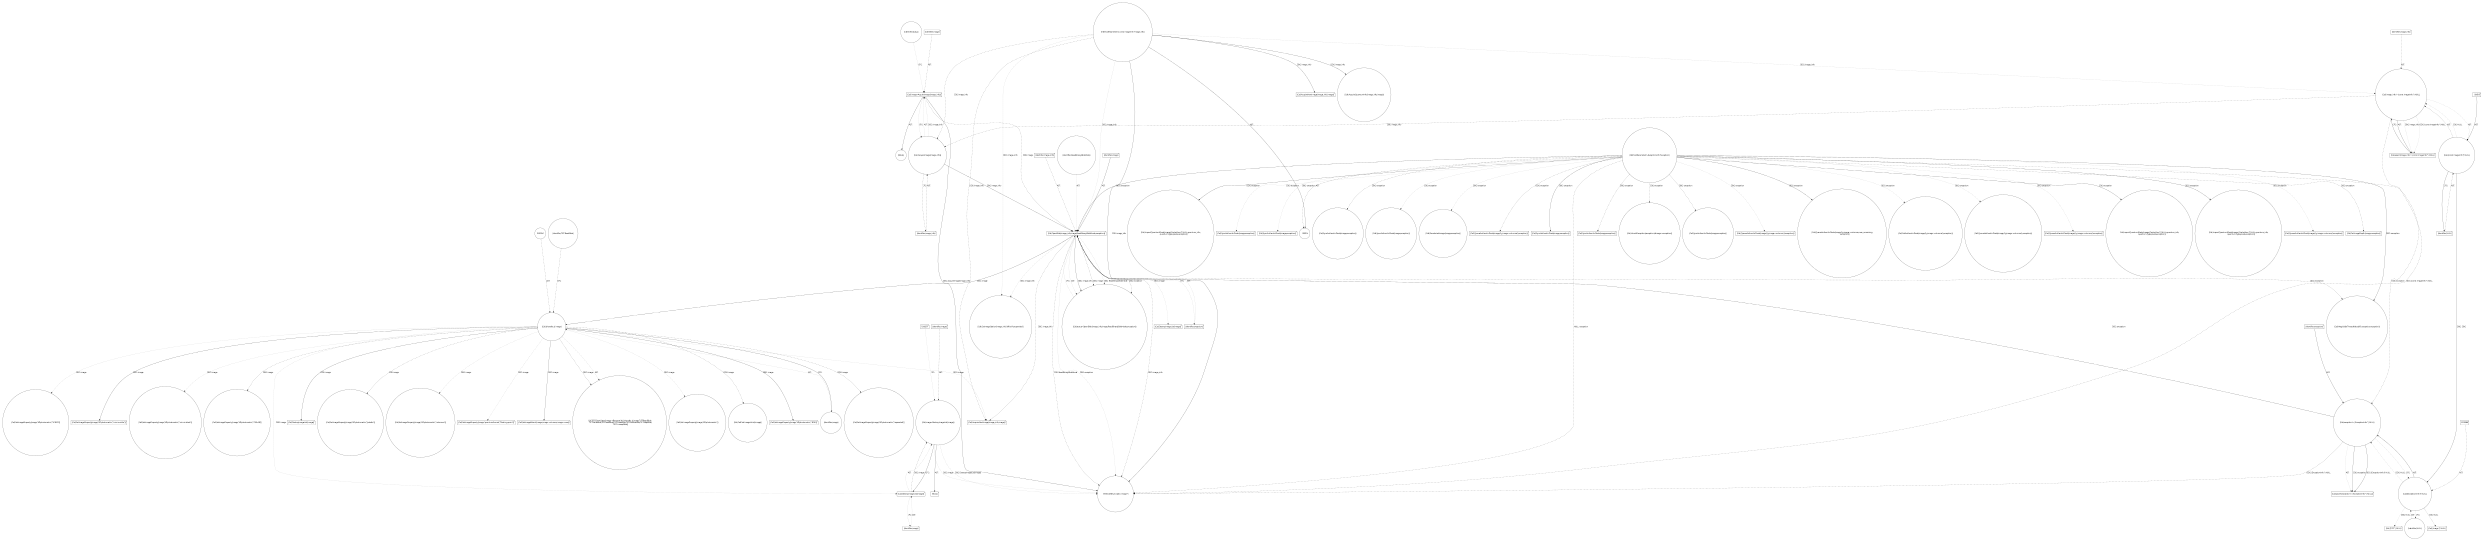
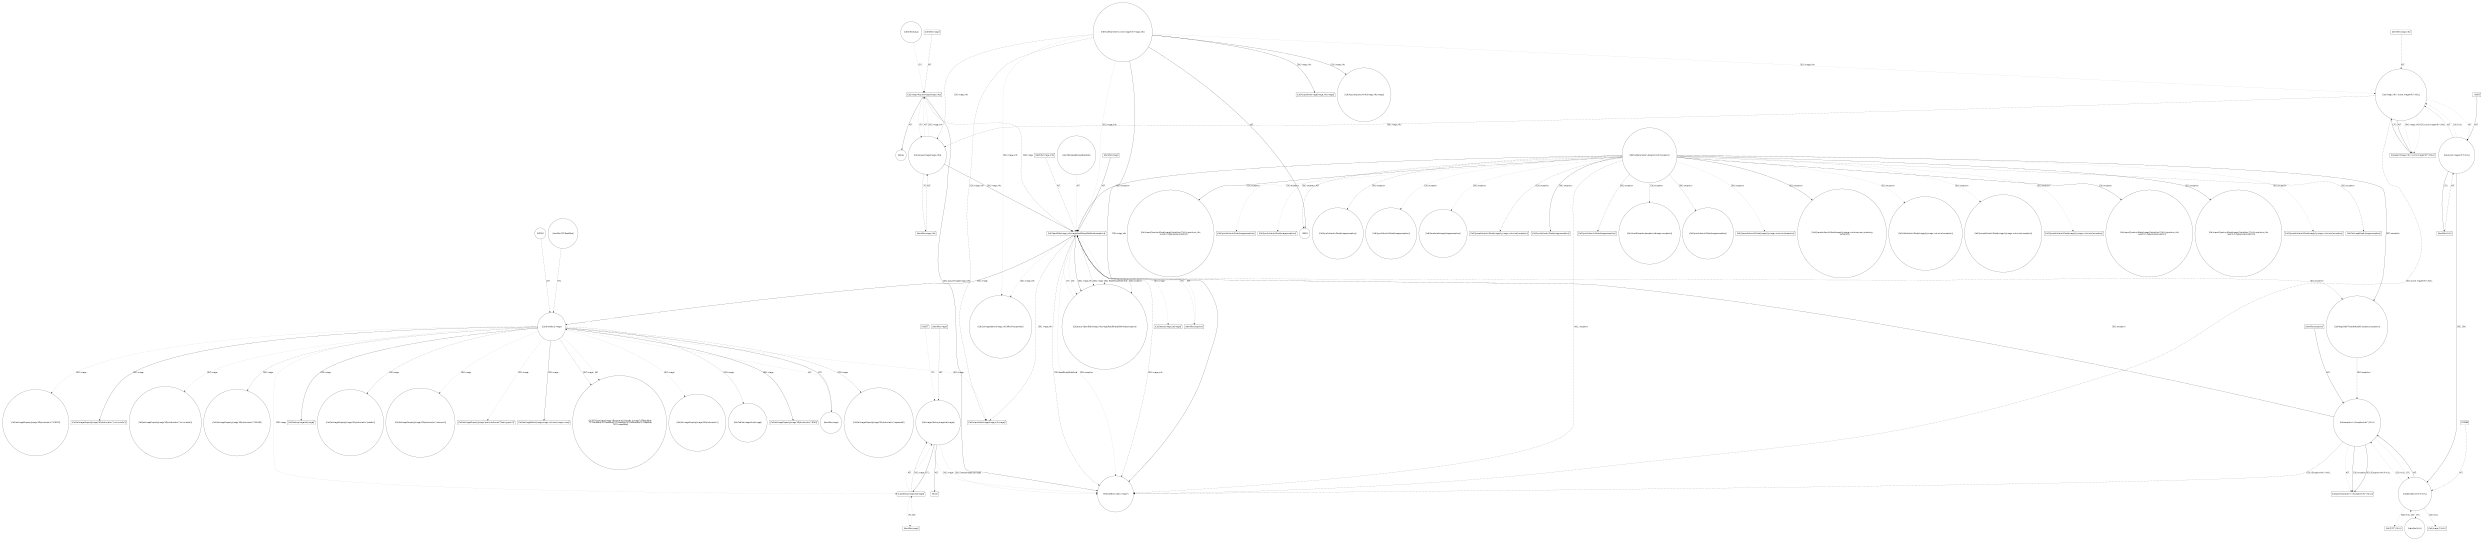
(2156, 171) -> (2357, 378)
